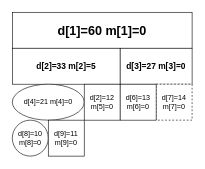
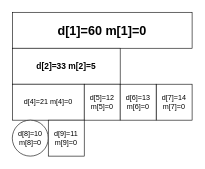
(156, 66) -> none
(48, 102) -> (48, 102)
(102, 102) -> (102, 102)
(174, 102) -> (174, 102)
